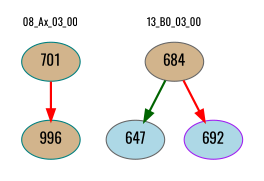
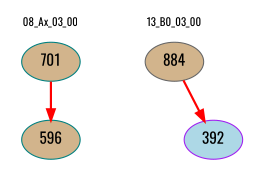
(174, 62) -> (174, 62)
(51, 140) -> (51, 140)
(135, 140) -> none
(213, 140) -> (213, 140)
